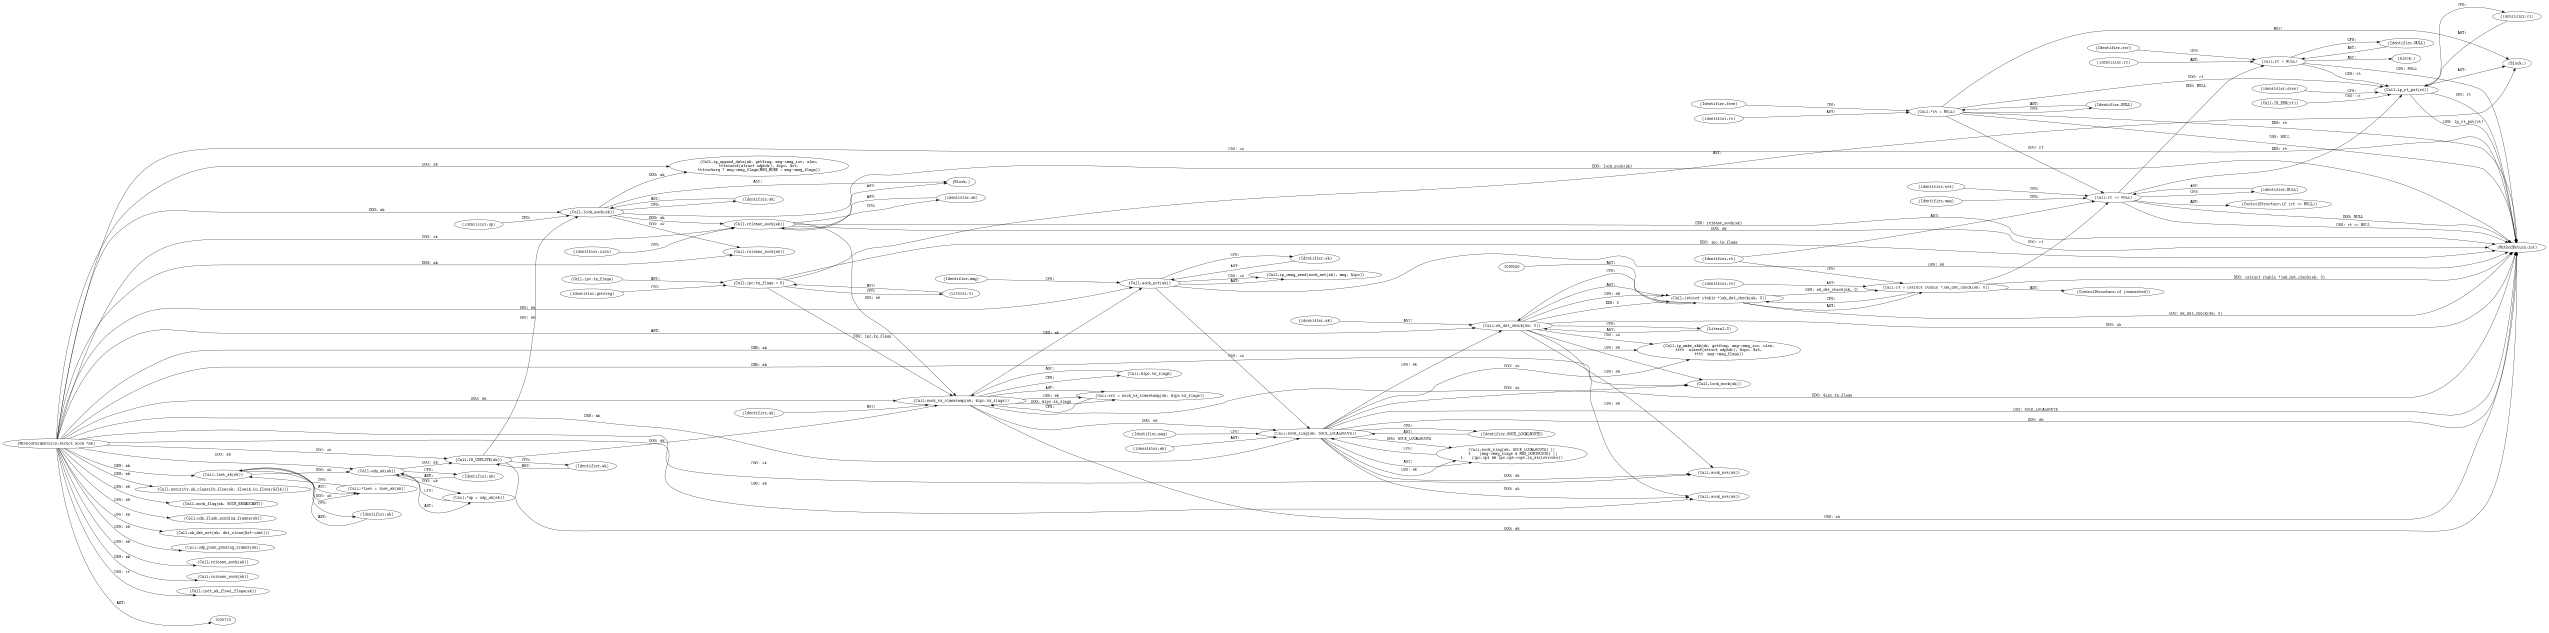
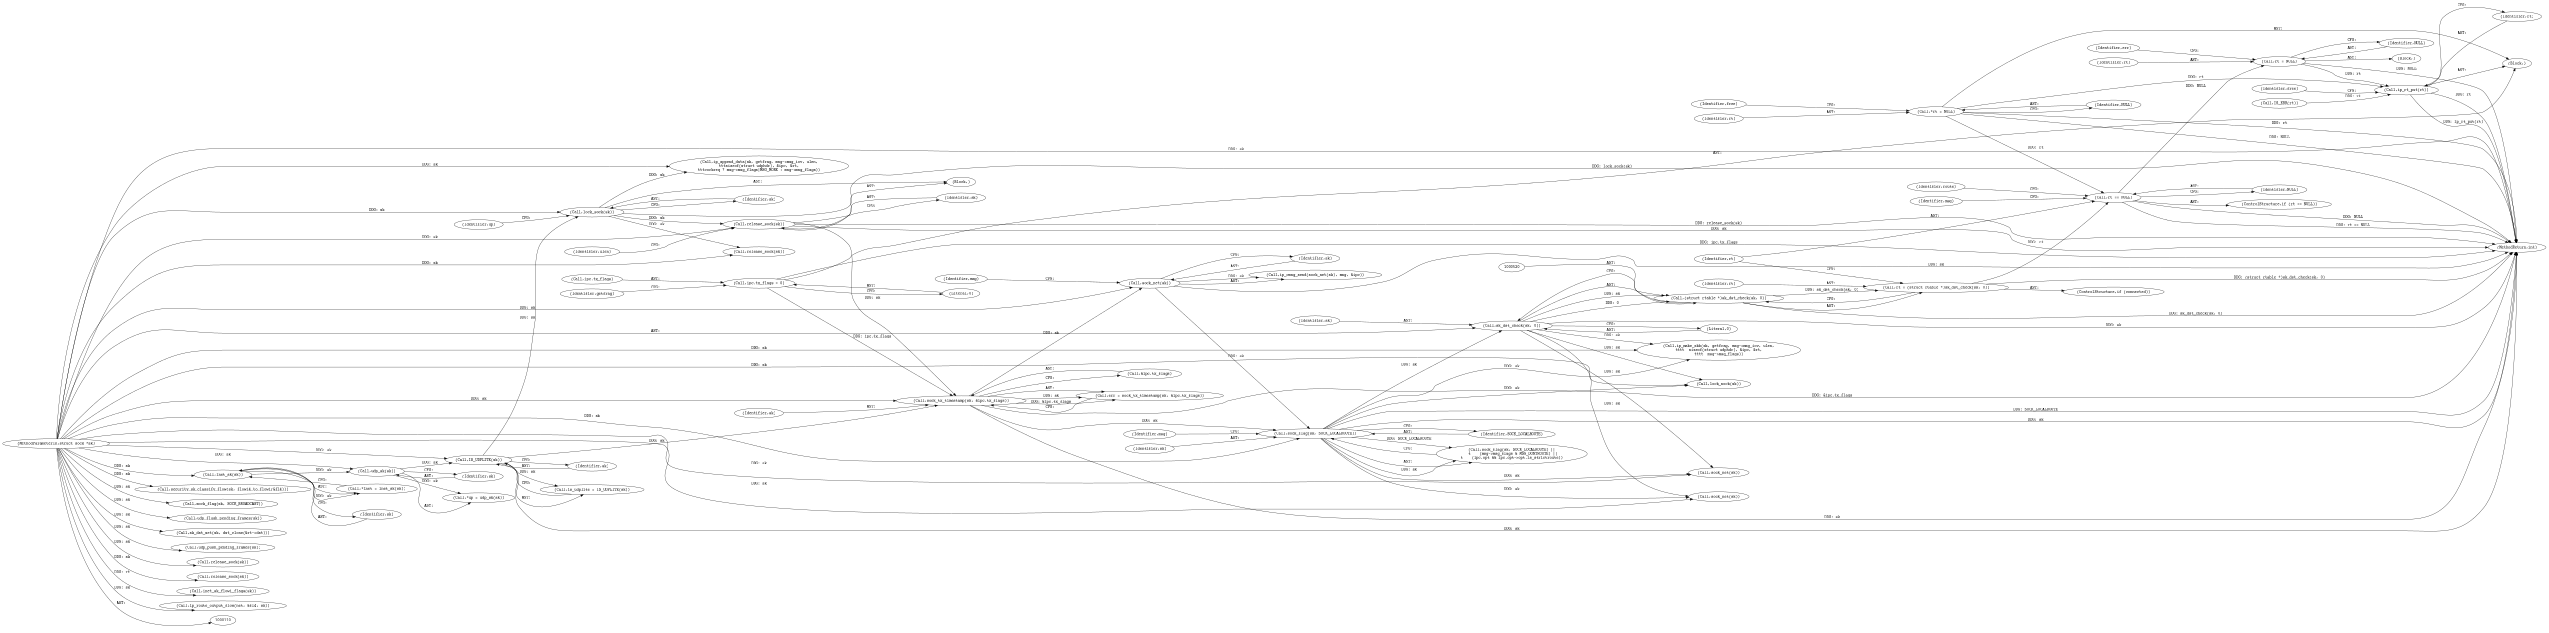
(2274, 170) -> none
(1936, 187) -> (1936, 187)
none -> (592, 490)
(423, 493) -> none
none -> (223, 606)
